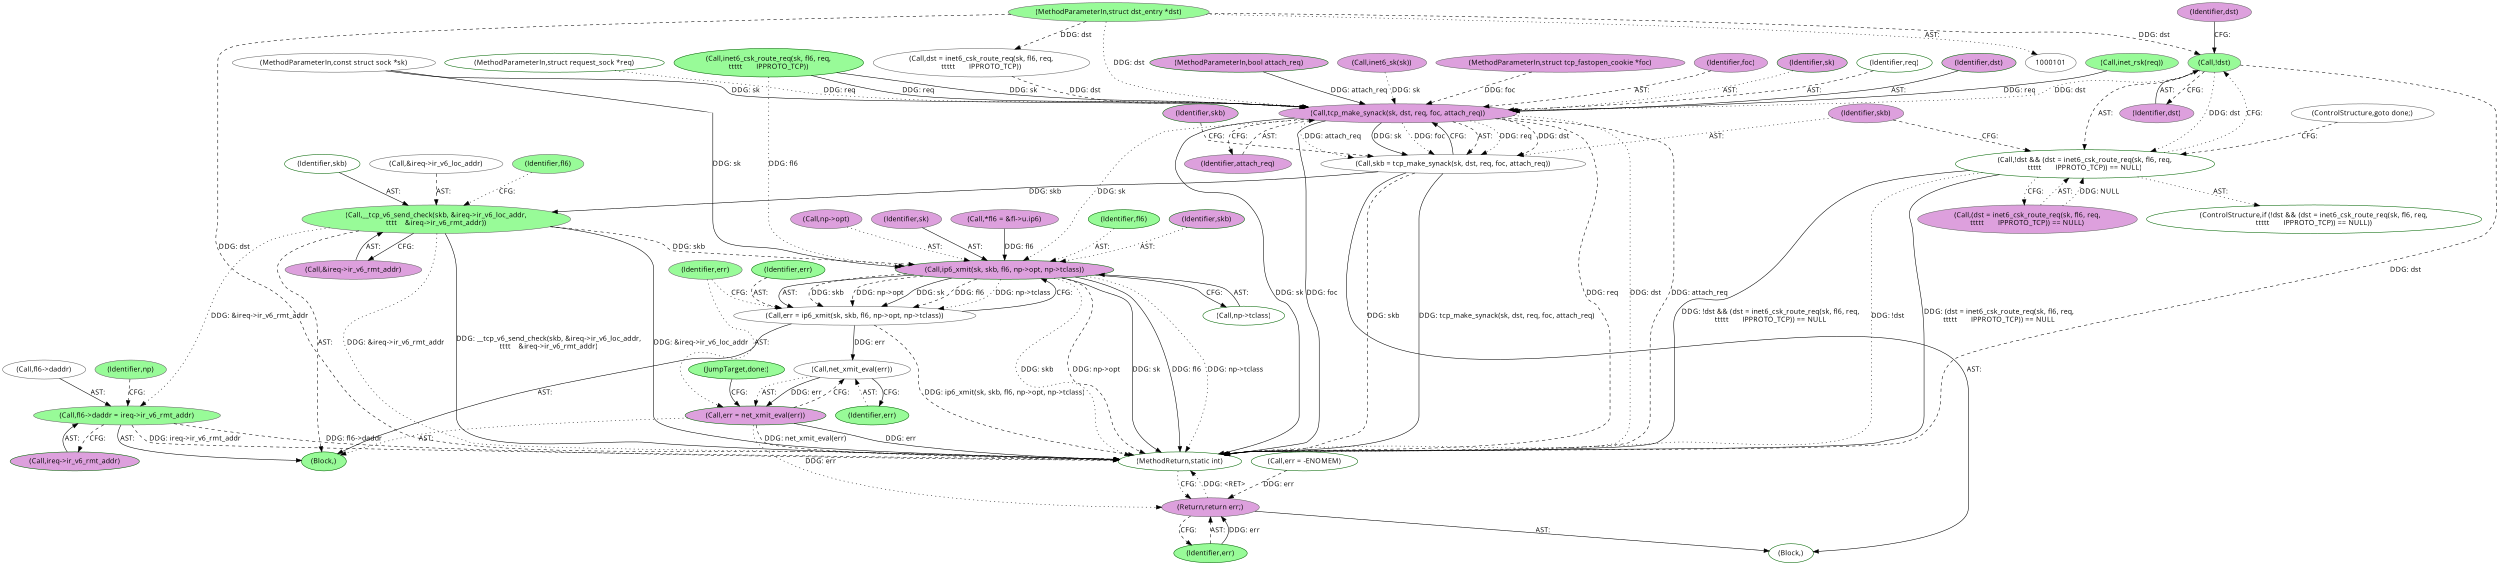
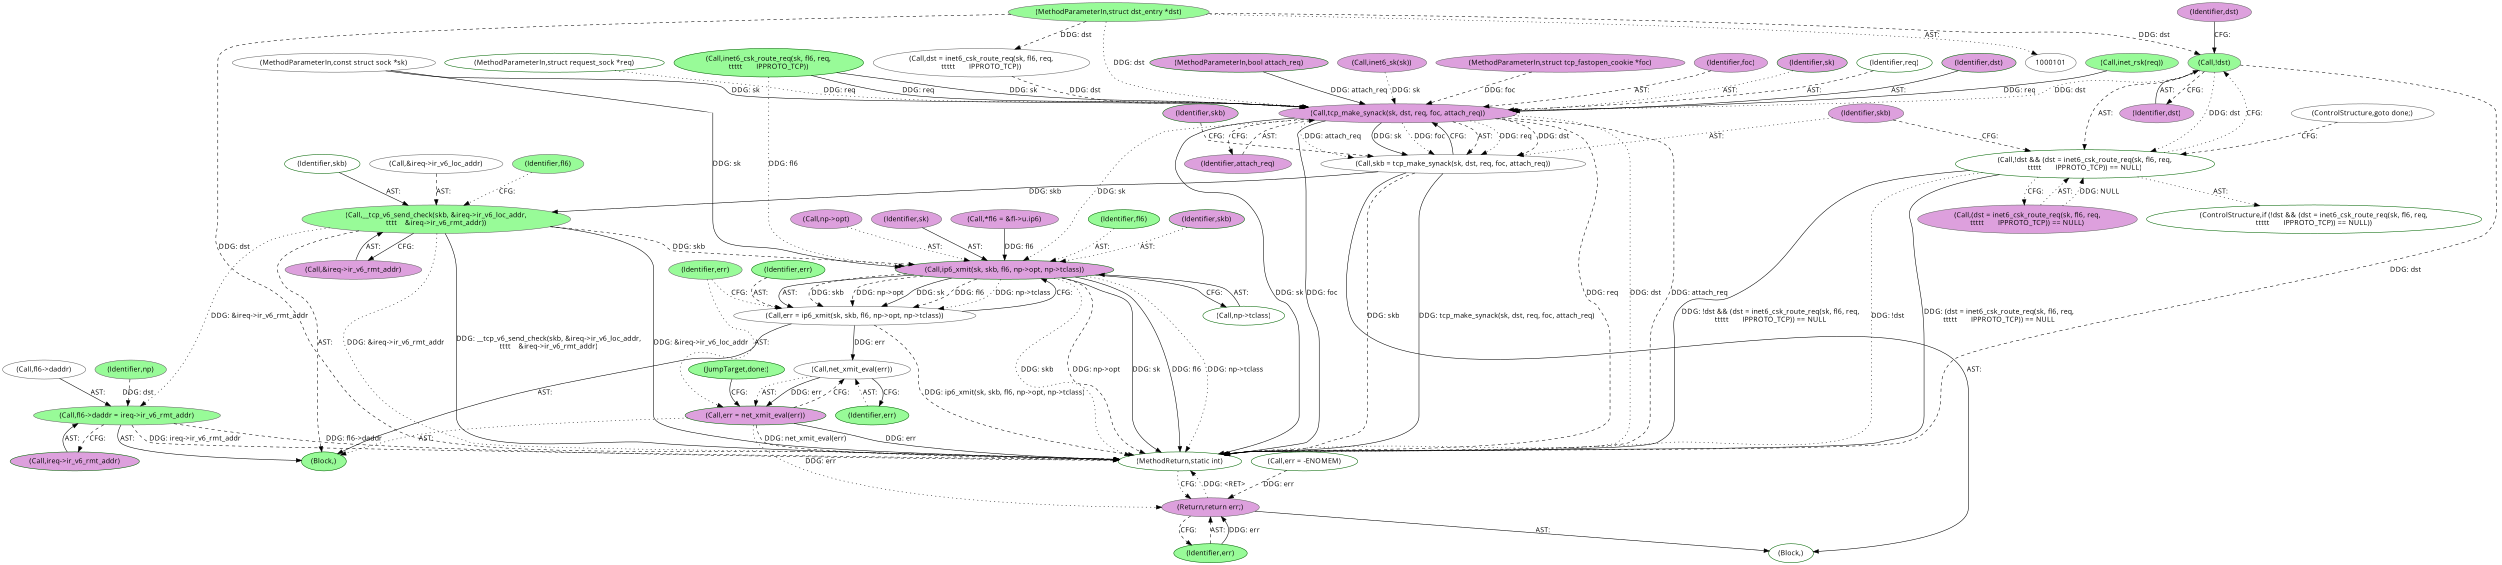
(138, 393) -> (138, 393)
